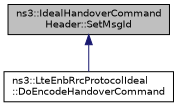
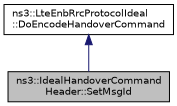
(89, 58) -> (89, 58)
